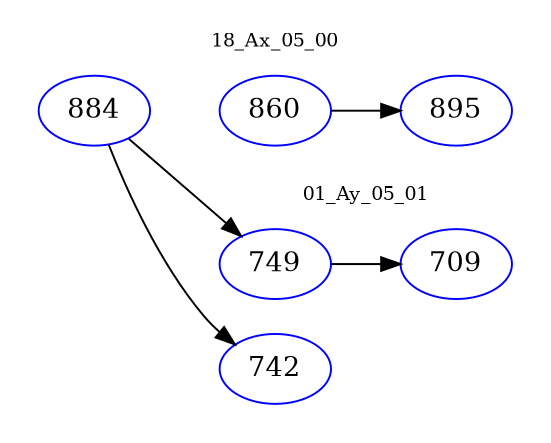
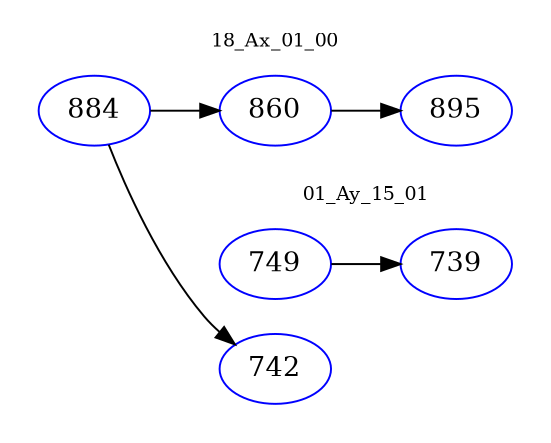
(275, 42) -> (275, 42)
(177, 181) -> (175, 111)
(366, 195) -> (366, 195)
(456, 264) -> (456, 264)
